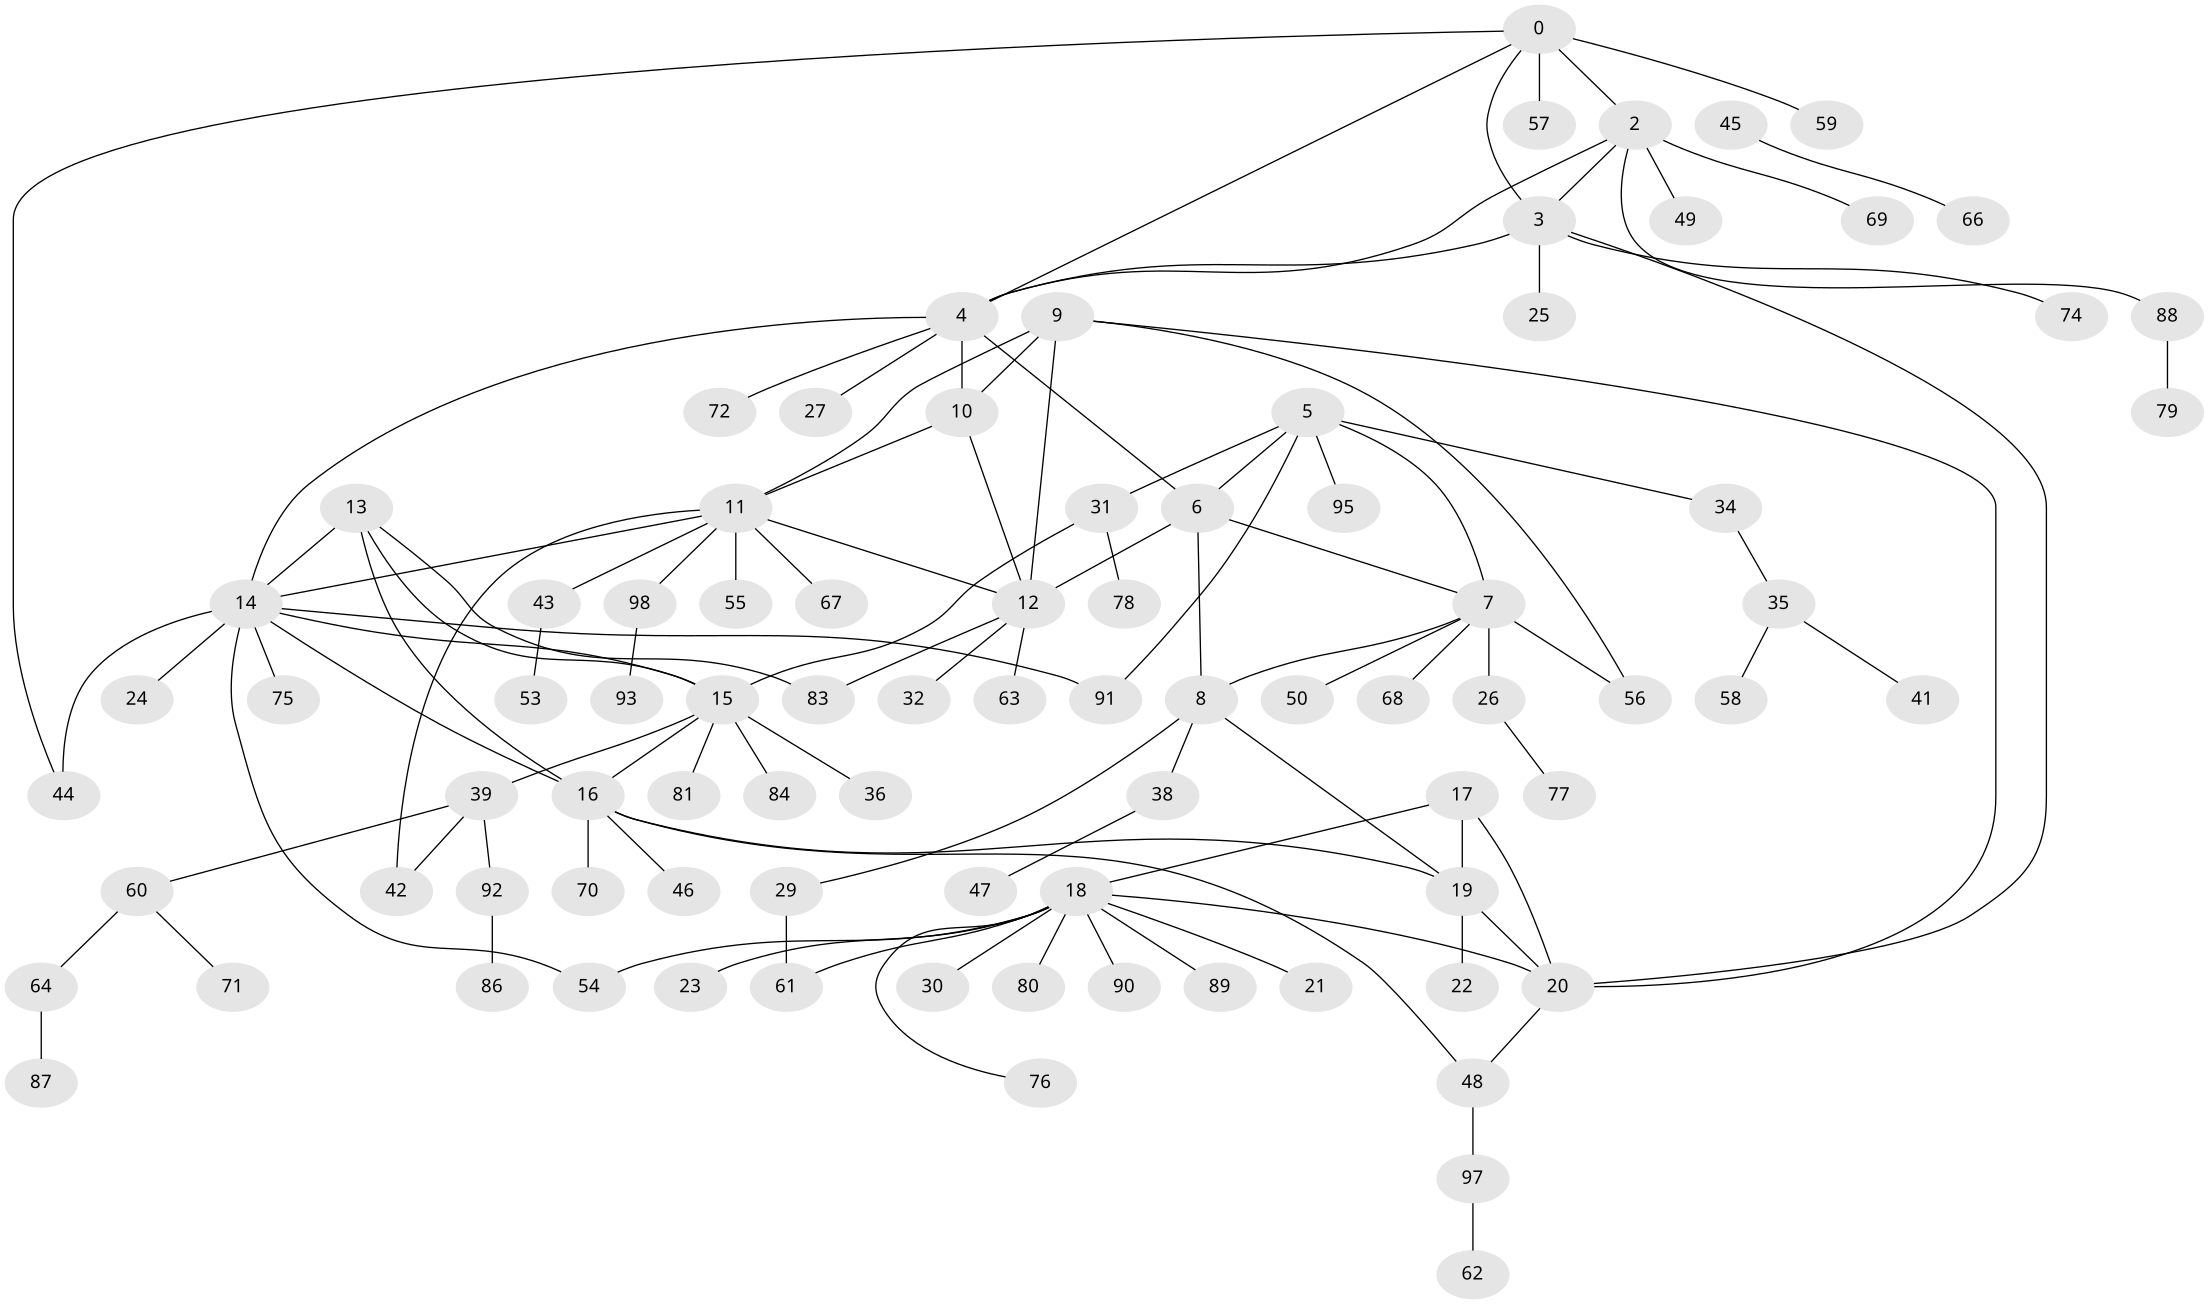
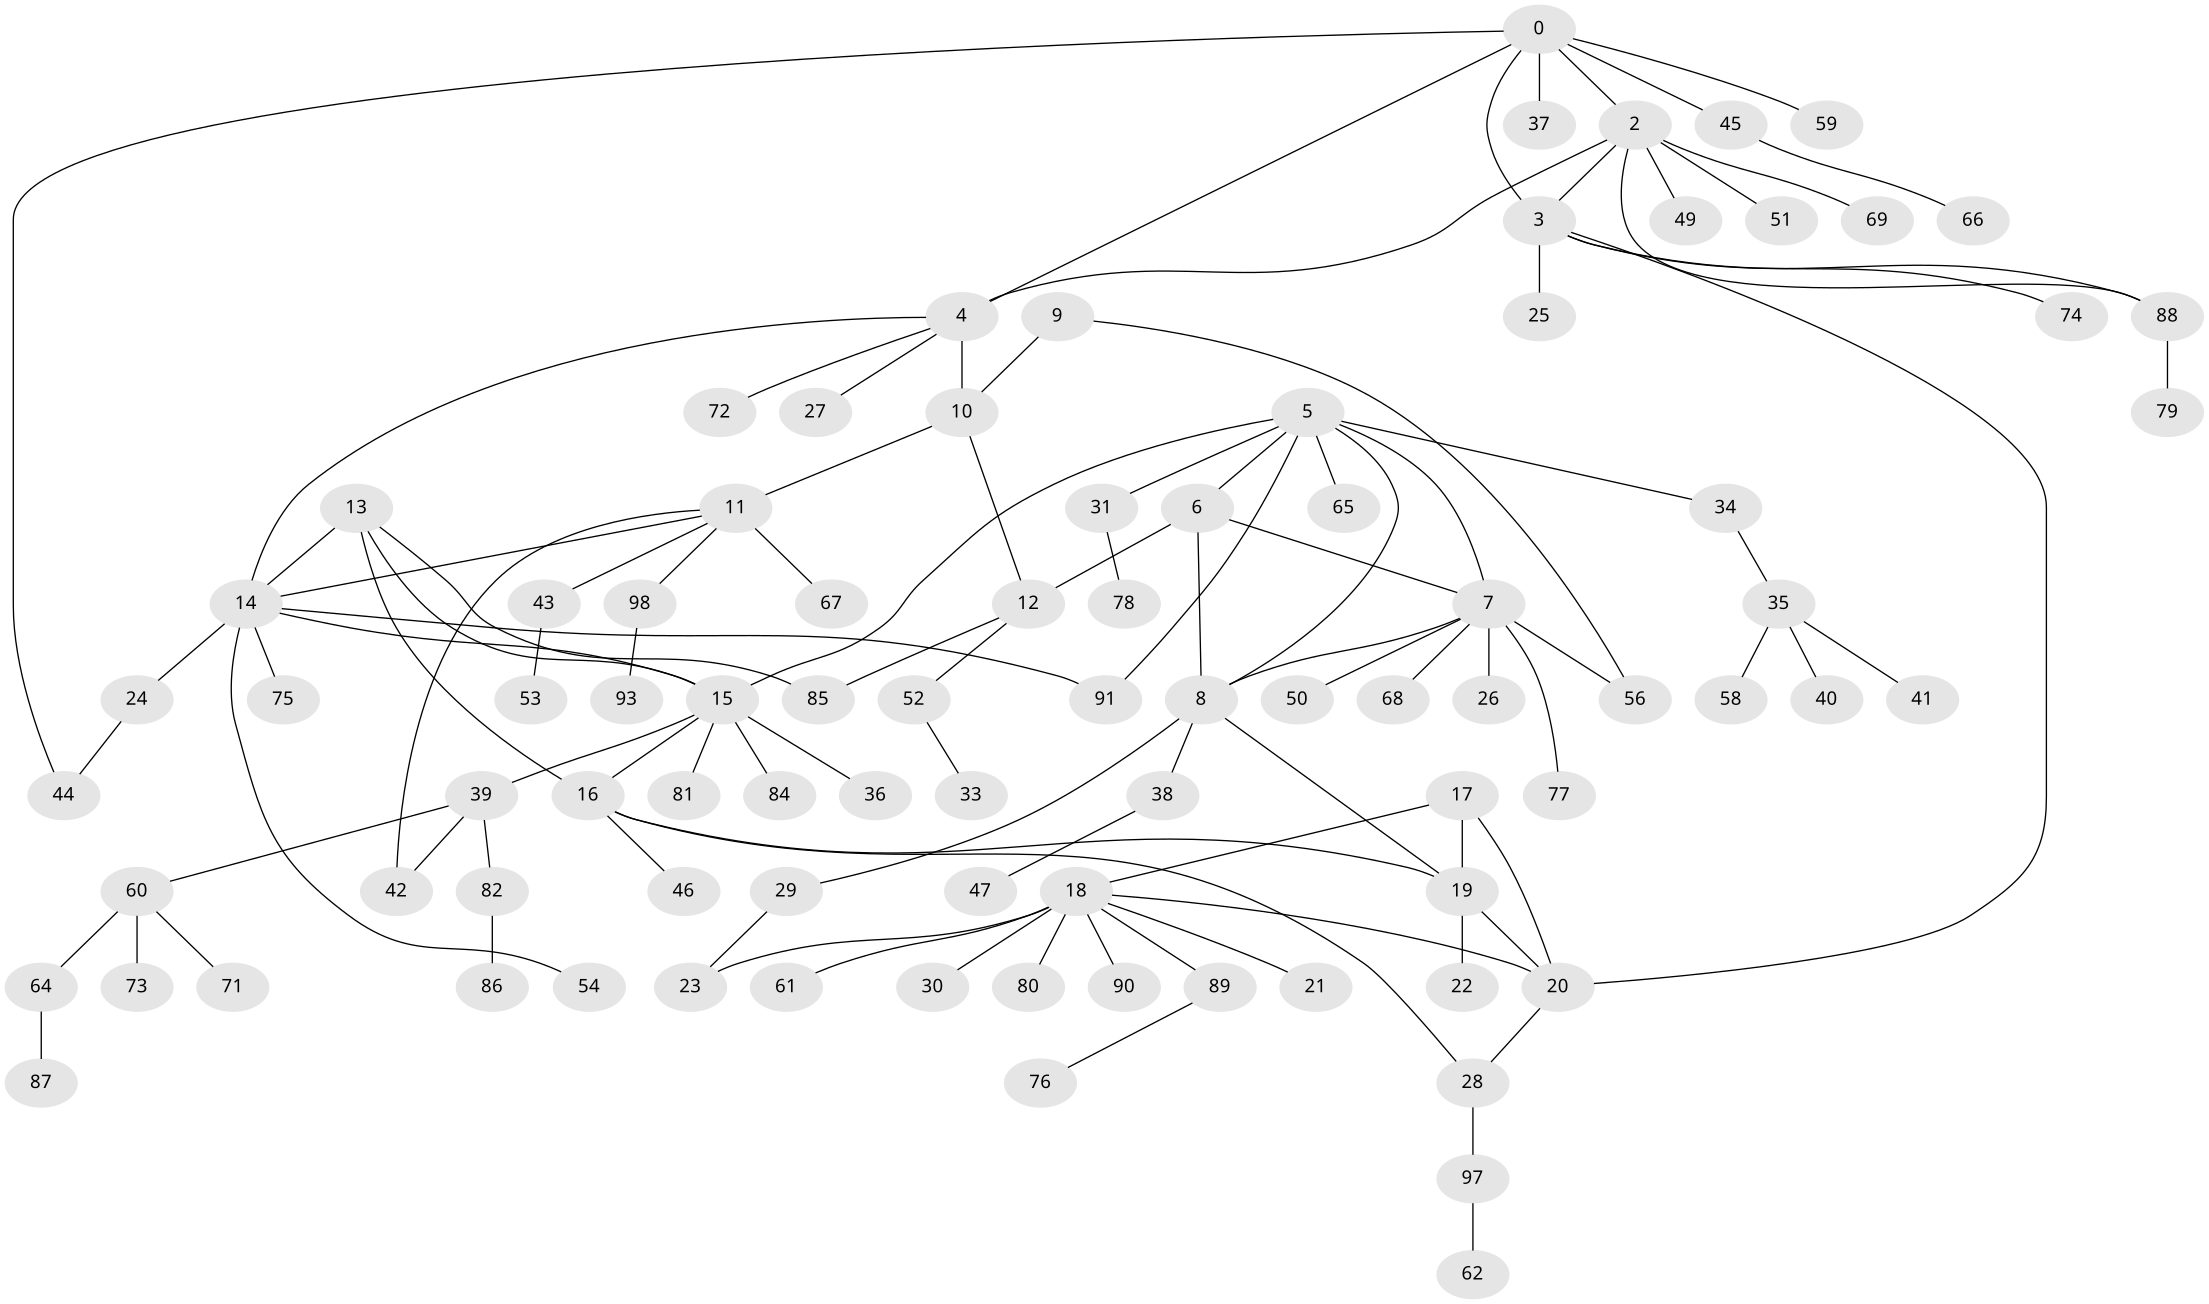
none -> (1635, 77)
(1539, 125) -> (1539, 125)
none -> (1782, 221)
(1249, 265) -> (1912, 265)
(893, 407) -> none
(1080, 412) -> none
(1043, 460) -> none
(1935, 462) -> none
(1344, 508) -> (1344, 508)
(882, 556) -> none
none -> (1367, 573)
(736, 604) -> none
(924, 628) -> (1006, 511)
(103, 662) -> (100, 748)
(818, 700) -> (818, 700)
(914, 700) -> (914, 700)
(1010, 700) -> none
none -> (1827, 700)
(411, 708) -> none
(1524, 748) -> (1543, 694)
none -> (971, 796)
(492, 891) -> (492, 891)
(588, 891) -> none
(786, 934) -> (739, 939)
(768, 943) -> none
(881, 969) -> (1130, 1035)
none -> (137, 987)
(1473, 1083) -> (1473, 1083)
